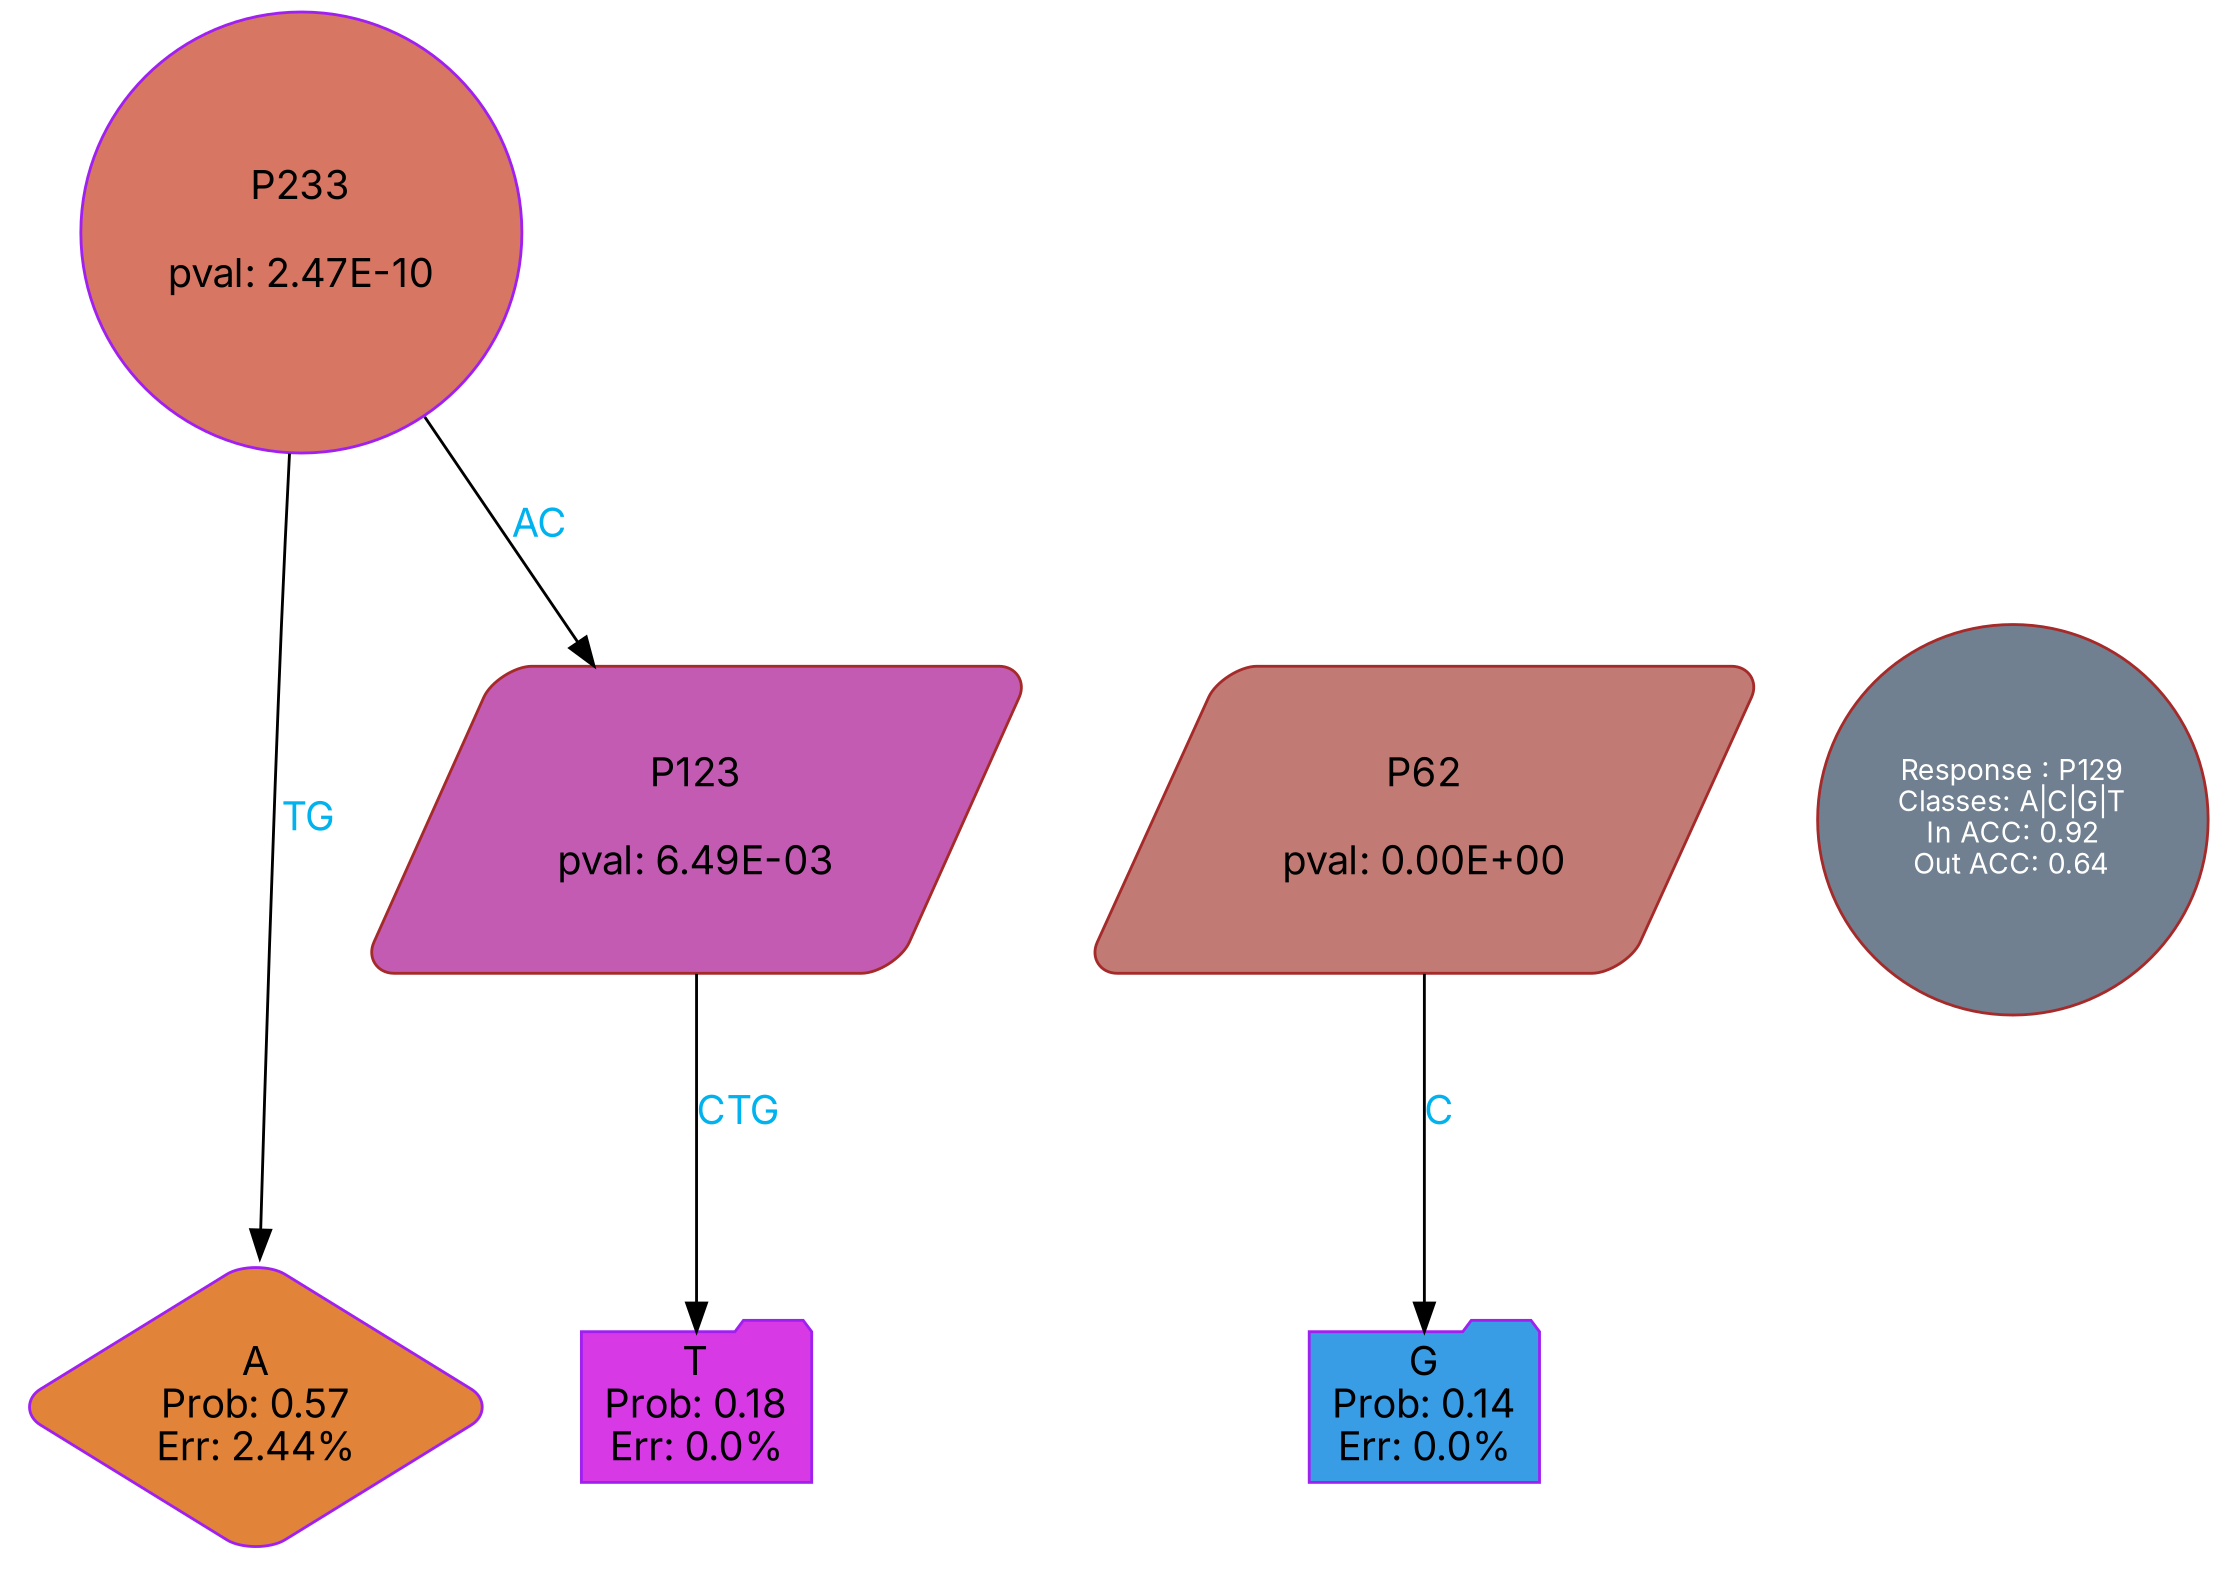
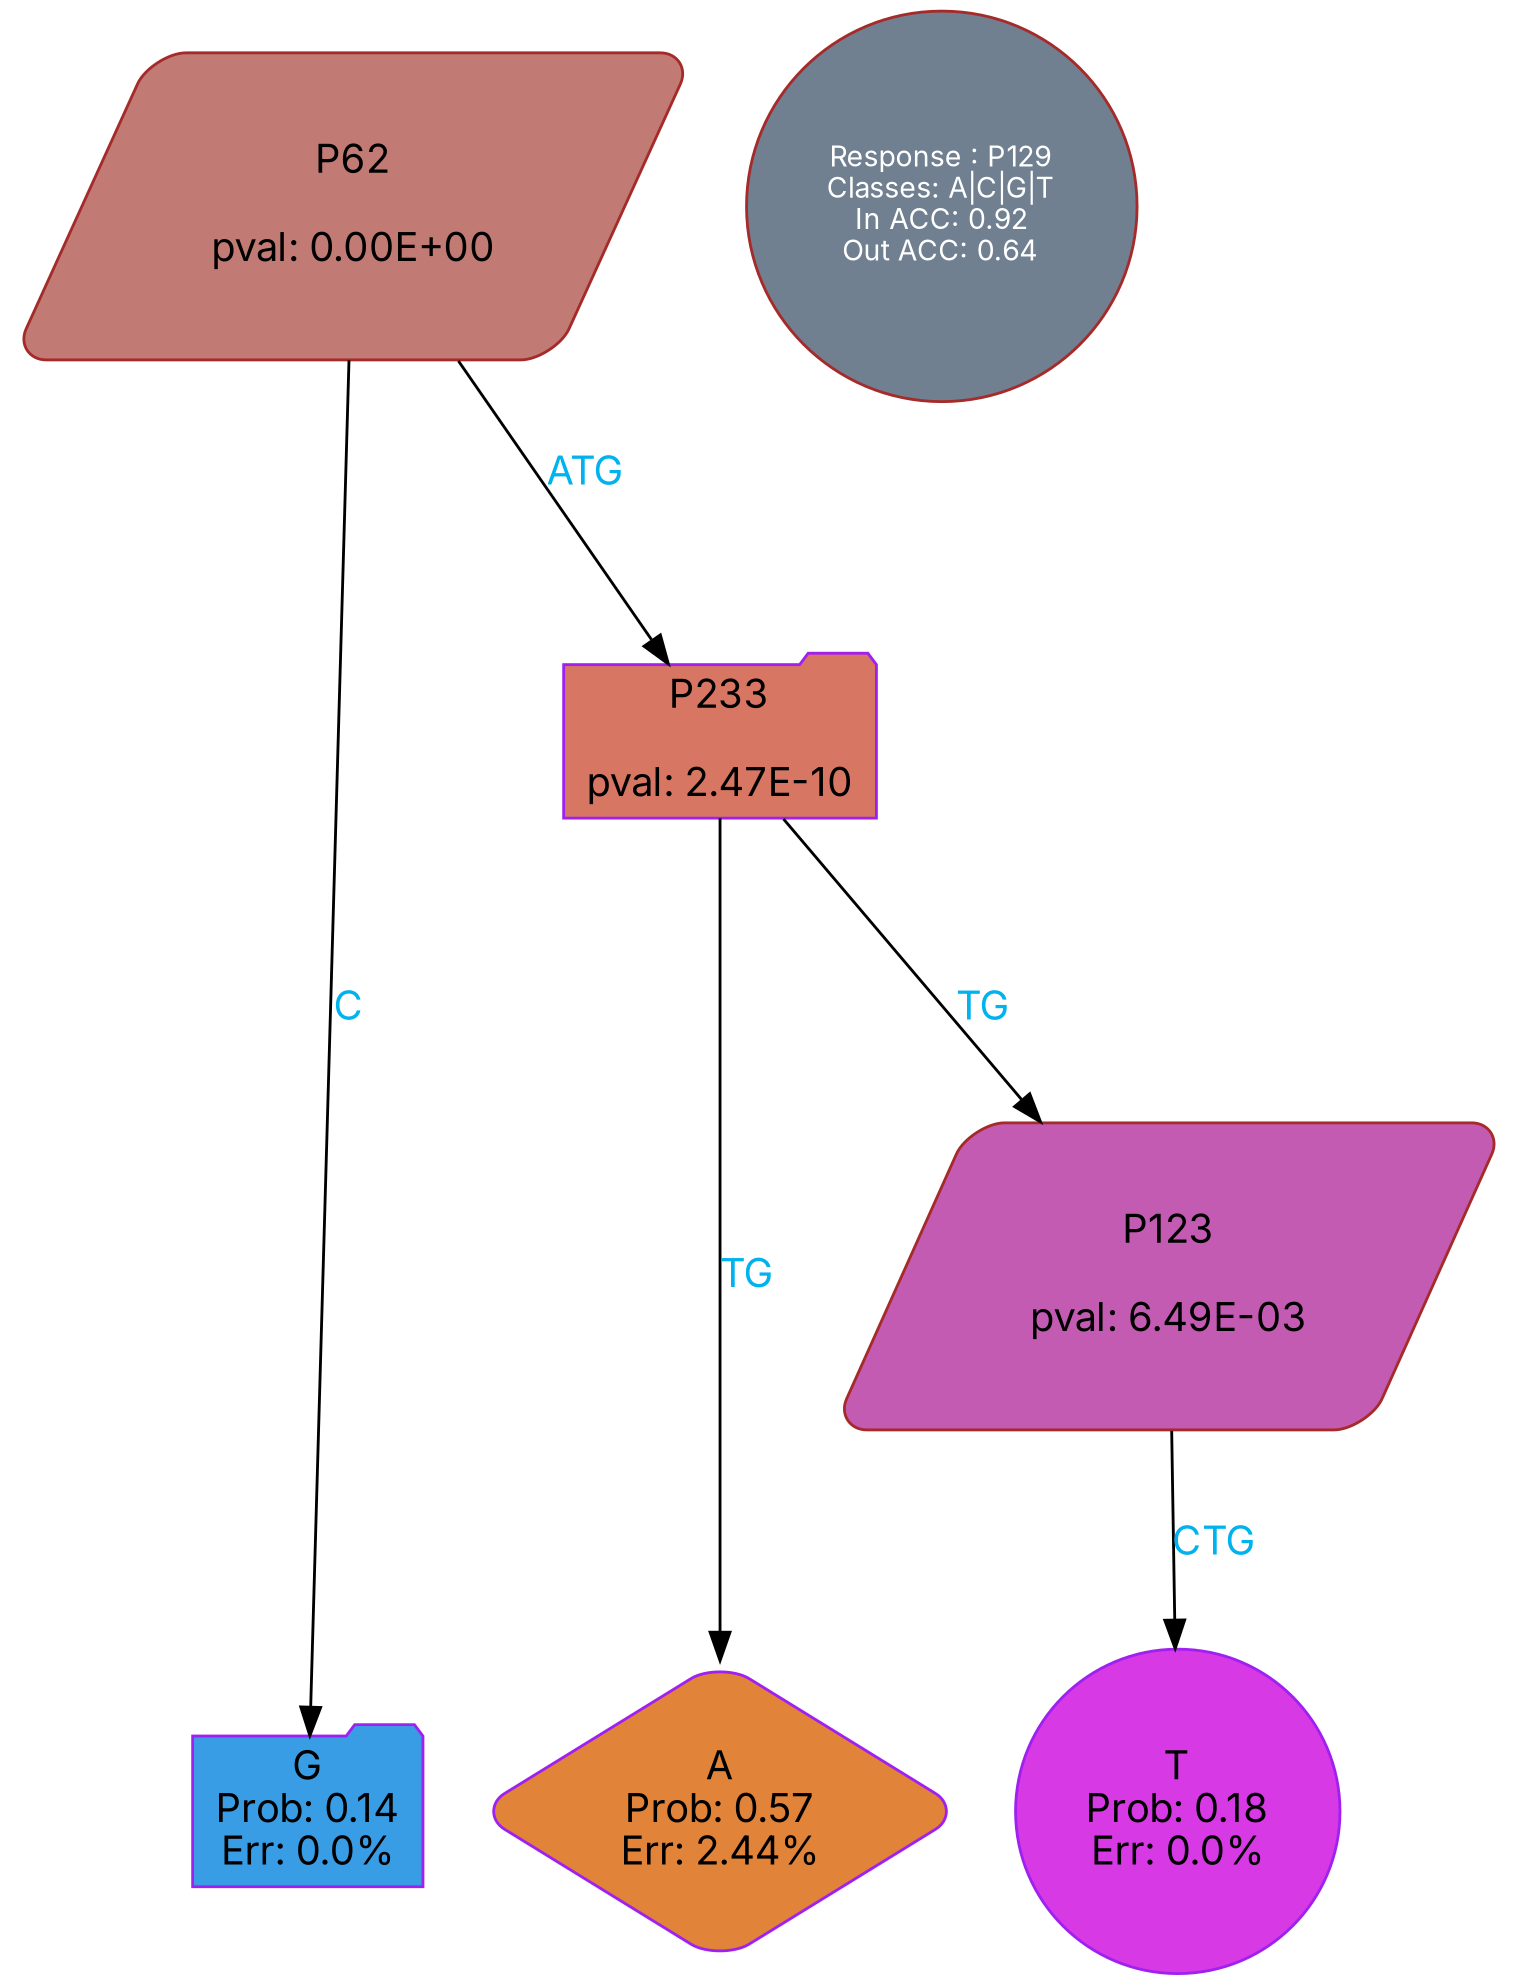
(301, 233) -> (720, 741)
none -> (555, 500)
(540, 526) -> (983, 1009)
(697, 1407) -> (1178, 1811)
